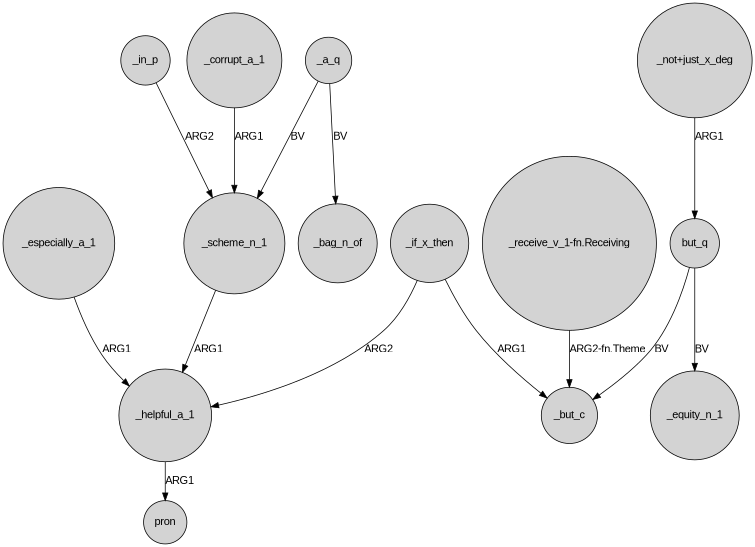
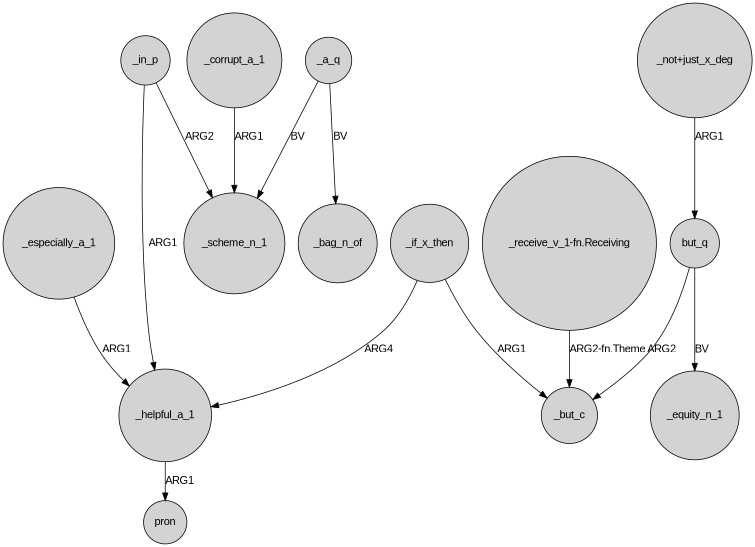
(201, 328) -> (143, 224)
(379, 350) -> (379, 350)
(662, 350) -> (662, 350)
